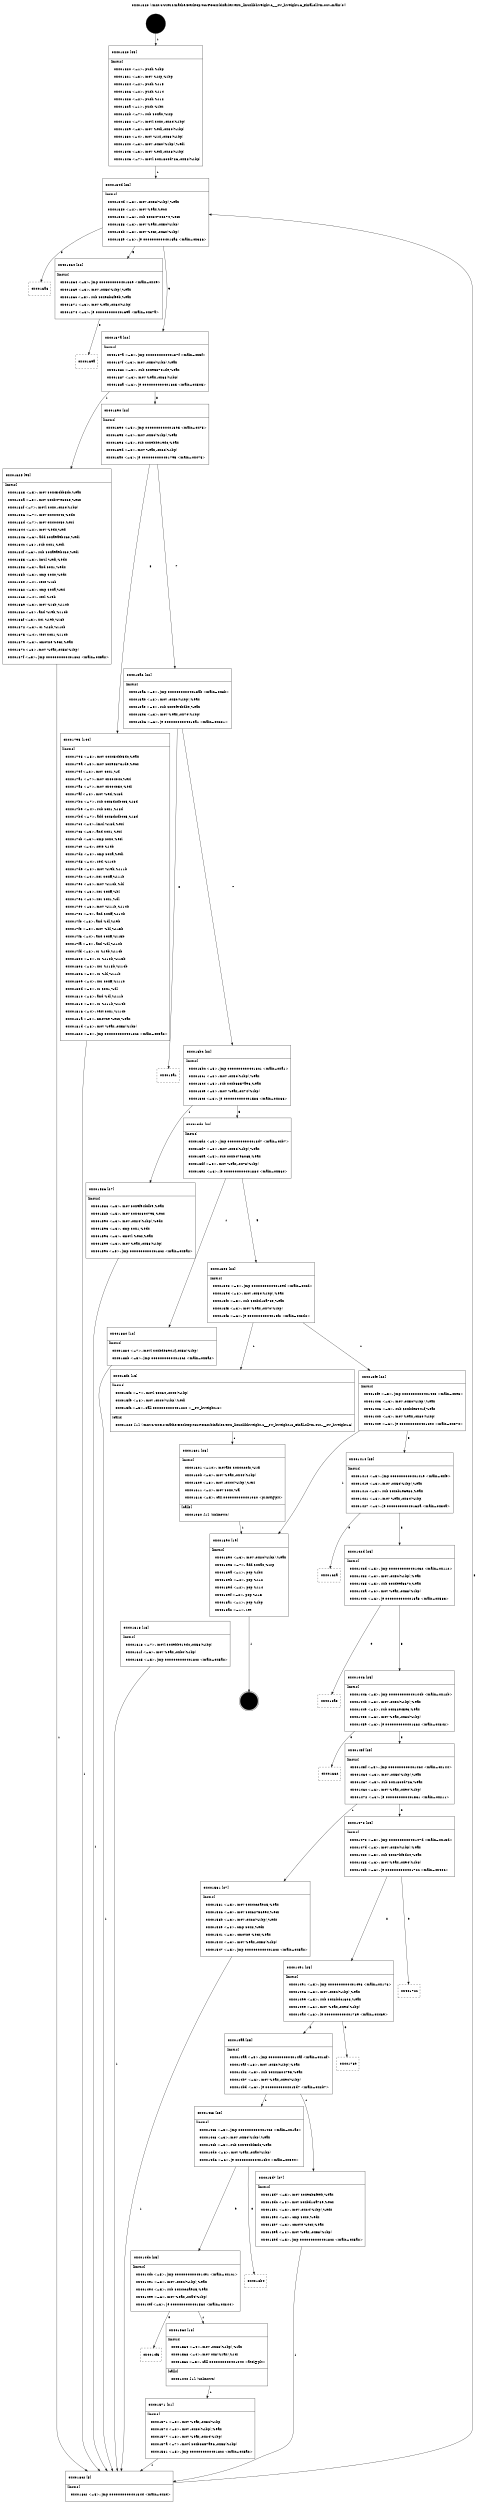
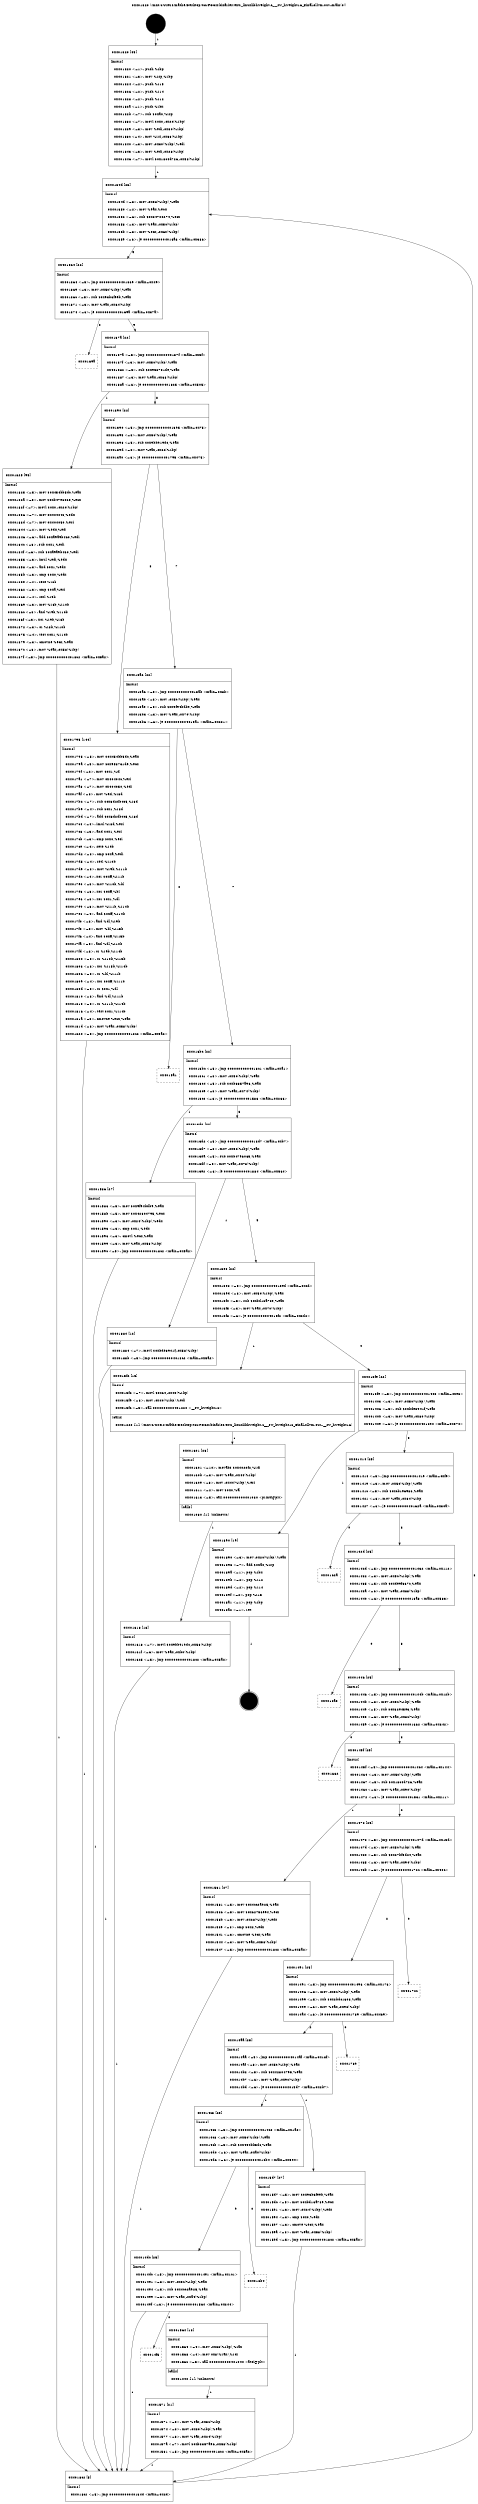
(167, 287) -> (131, 324)
(40, 289) -> none
(361, 1346) -> (361, 1346)
(240, 1526) -> (195, 1569)
(200, 2316) -> (130, 2388)
